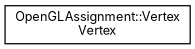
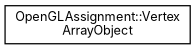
(98, 25) -> (98, 25)
